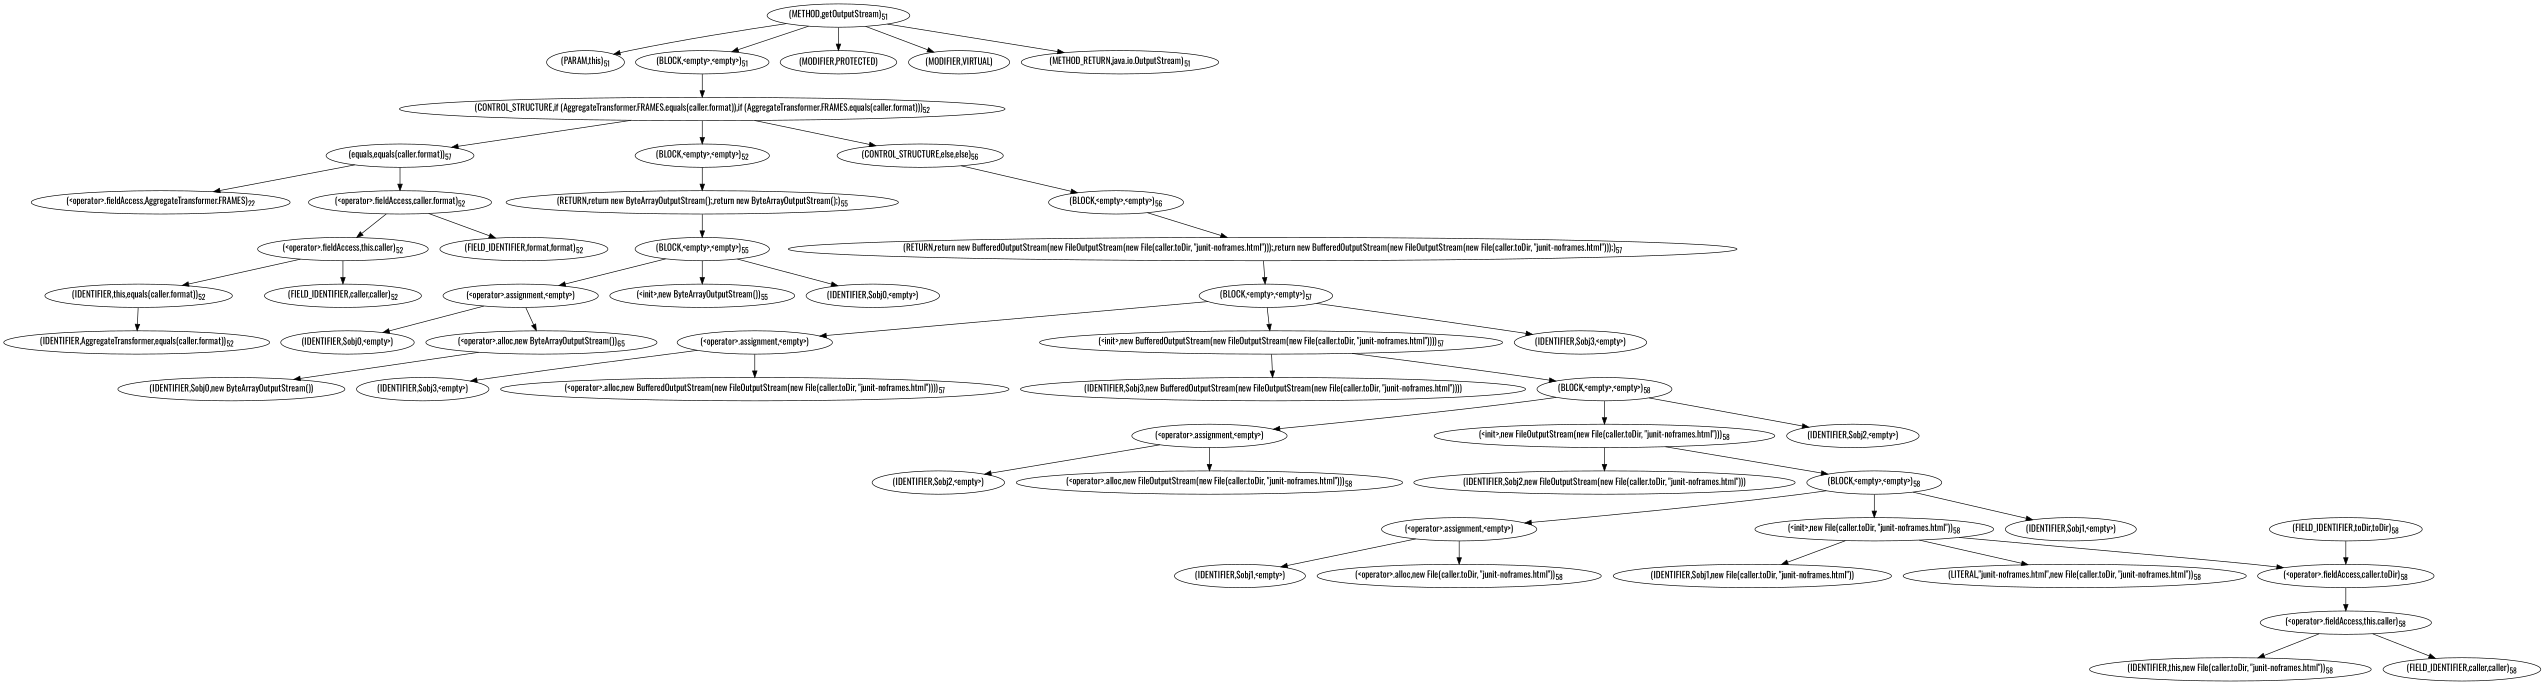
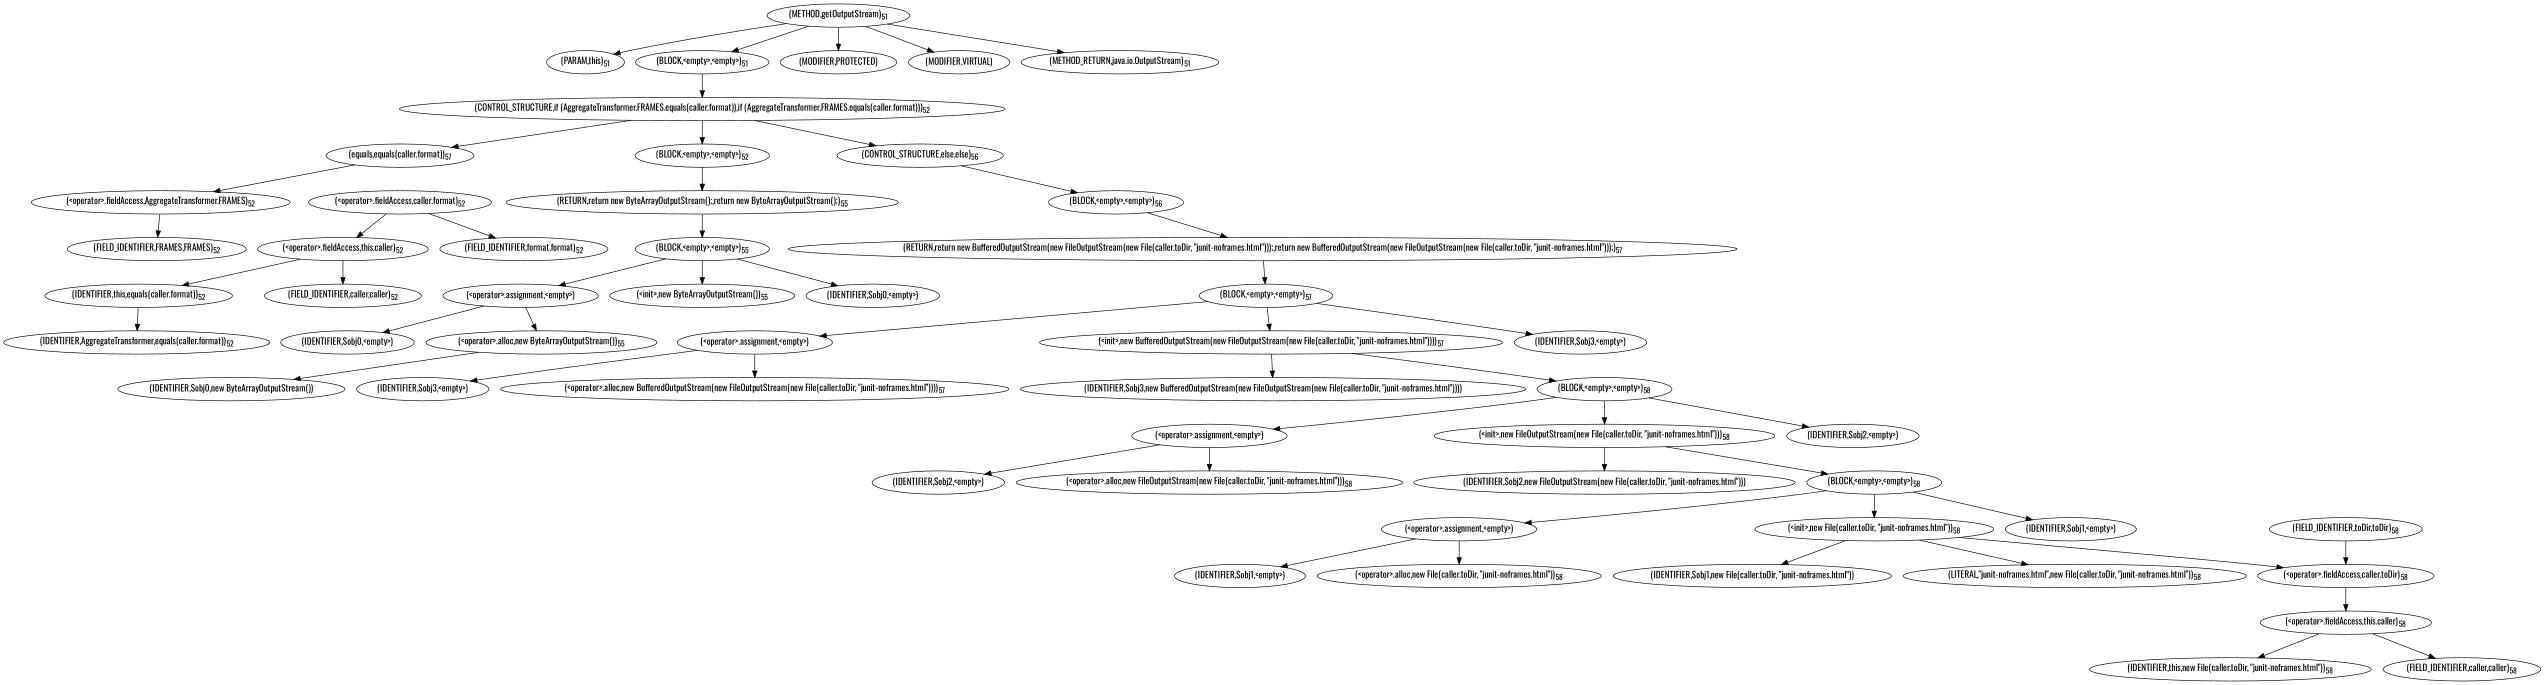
(400, 176) -> none
(251, 201) -> (251, 201)
none -> (157, 249)
(621, 341) -> (621, 341)
